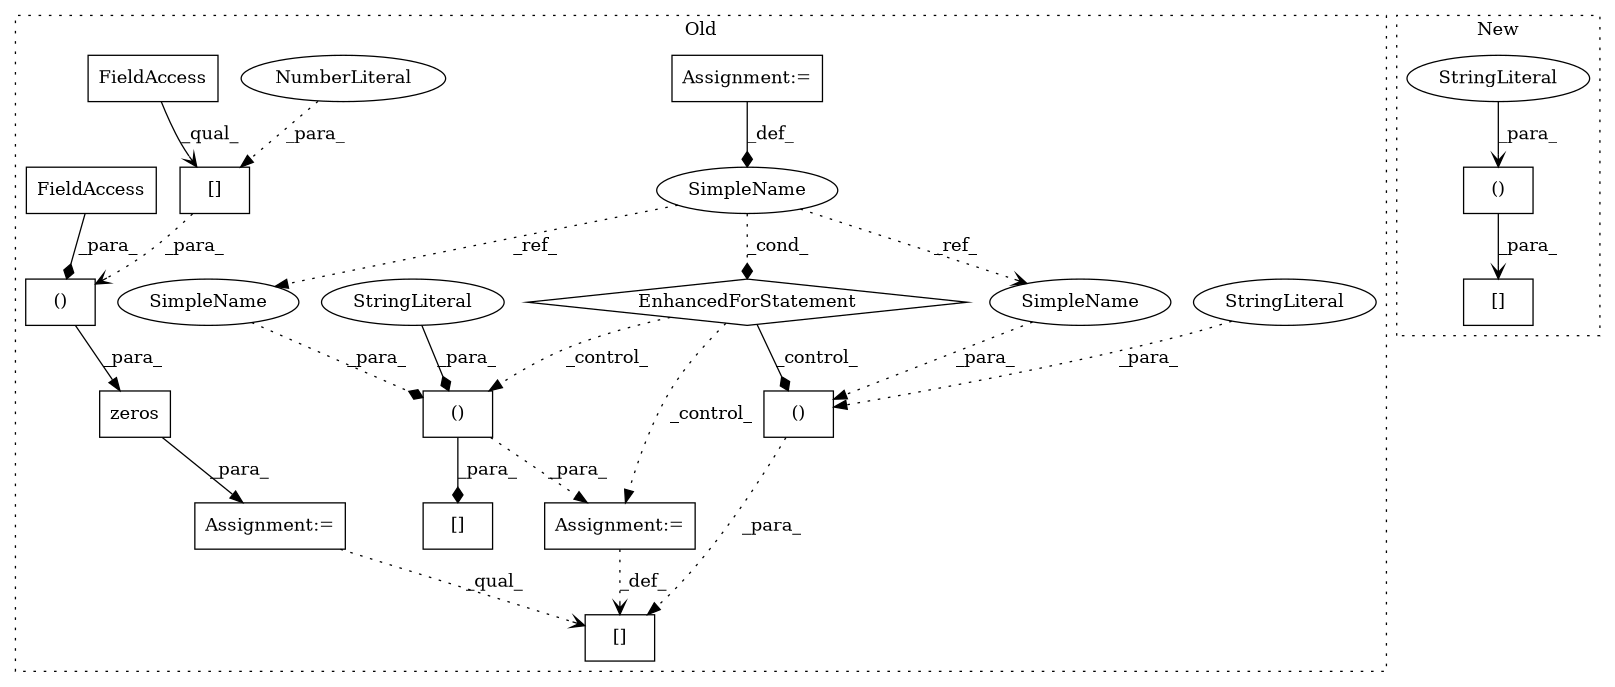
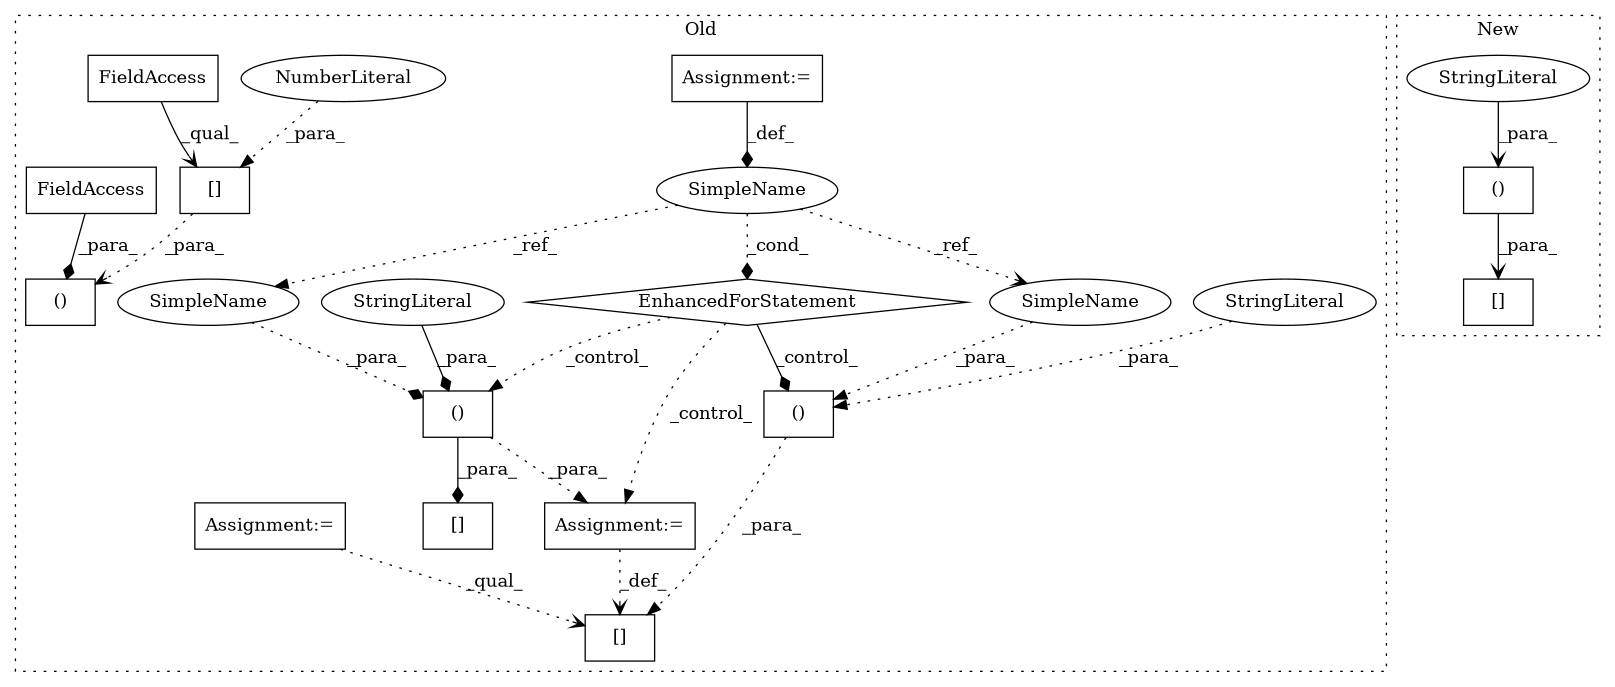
(135, 414) -> none
